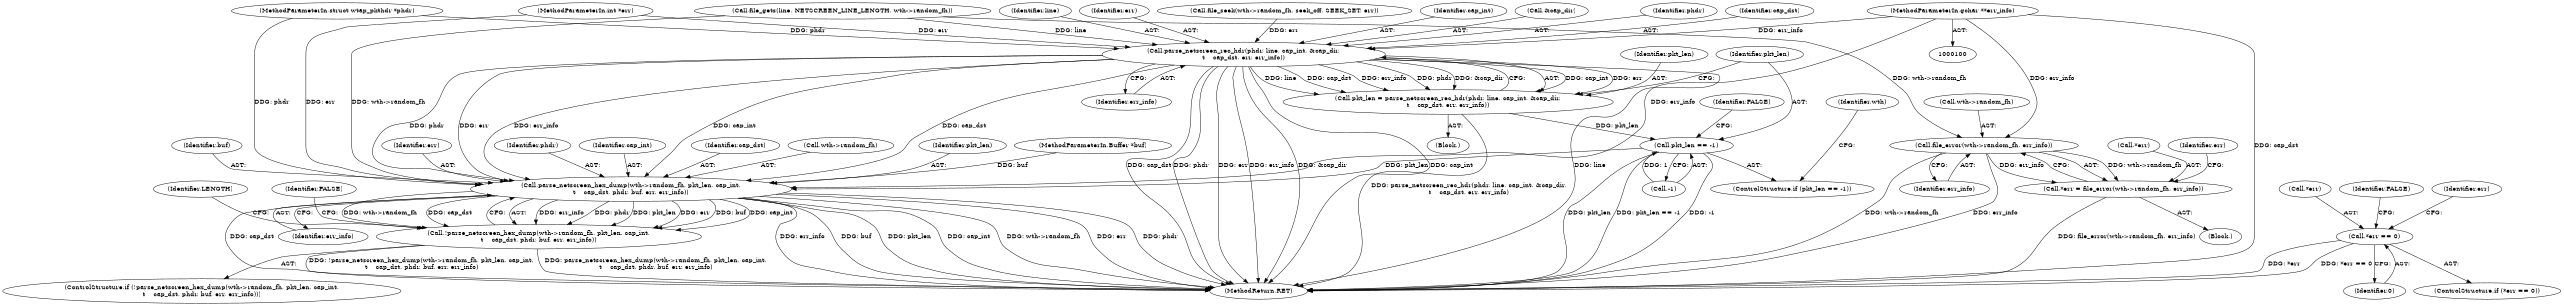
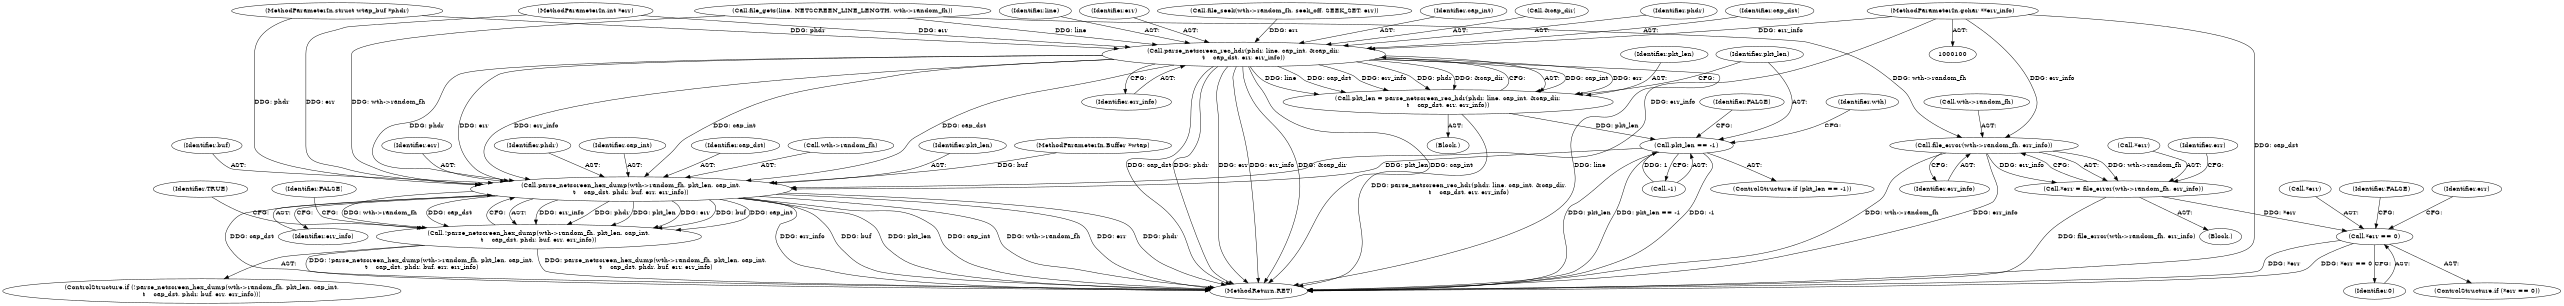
(337, 11) -> (337, 11)
(1832, 145) -> (1794, 133)
(1093, 146) -> (1093, 146)
(201, 189) -> (201, 189)
none -> (2248, 213)
